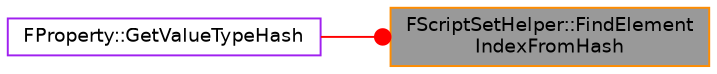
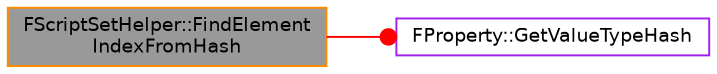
(348, 37) -> (354, 37)
